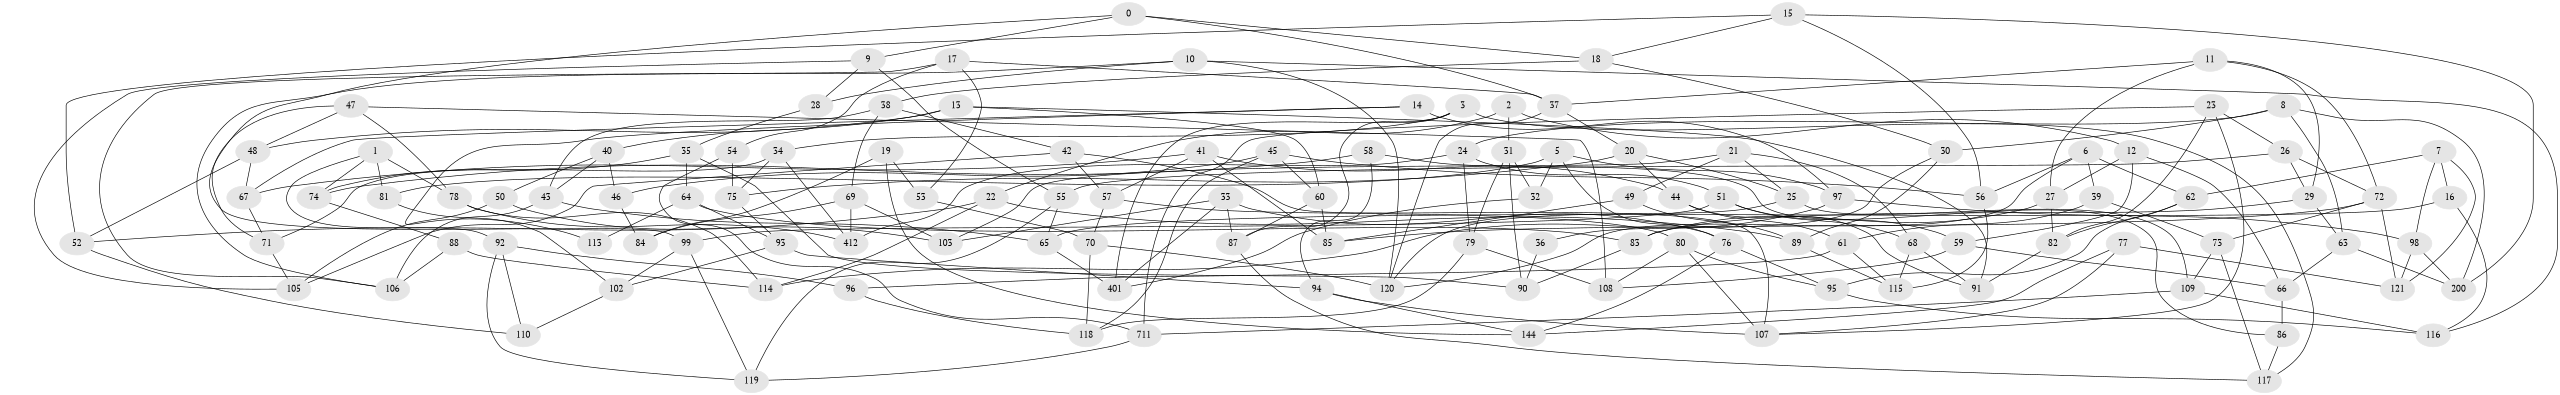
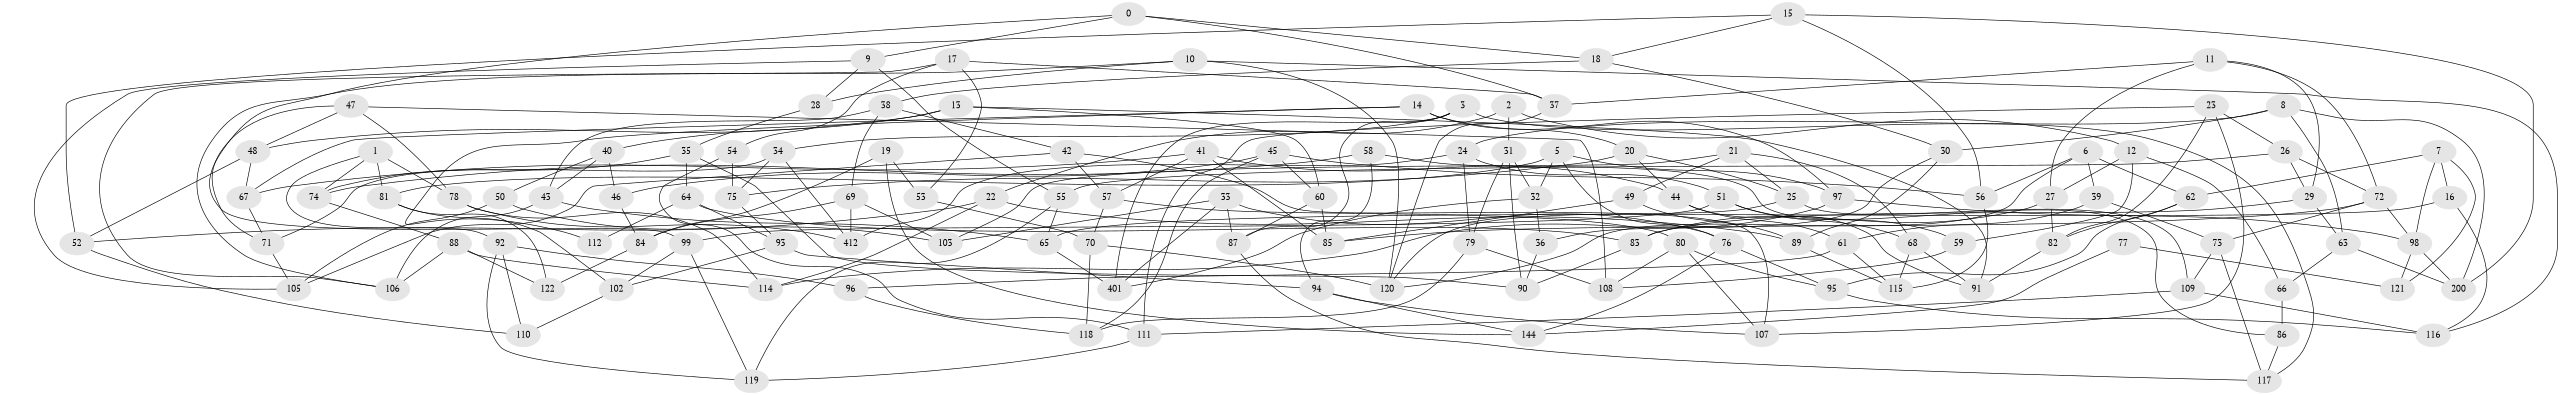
(1602, 135) -> (1566, 133)
none -> (1538, 221)
(595, 244) -> (595, 244)
(2389, 244) -> (2397, 221)
(2120, 266) -> none
none -> (547, 289)
(1955, 319) -> none
(1144, 335) -> (1144, 335)
